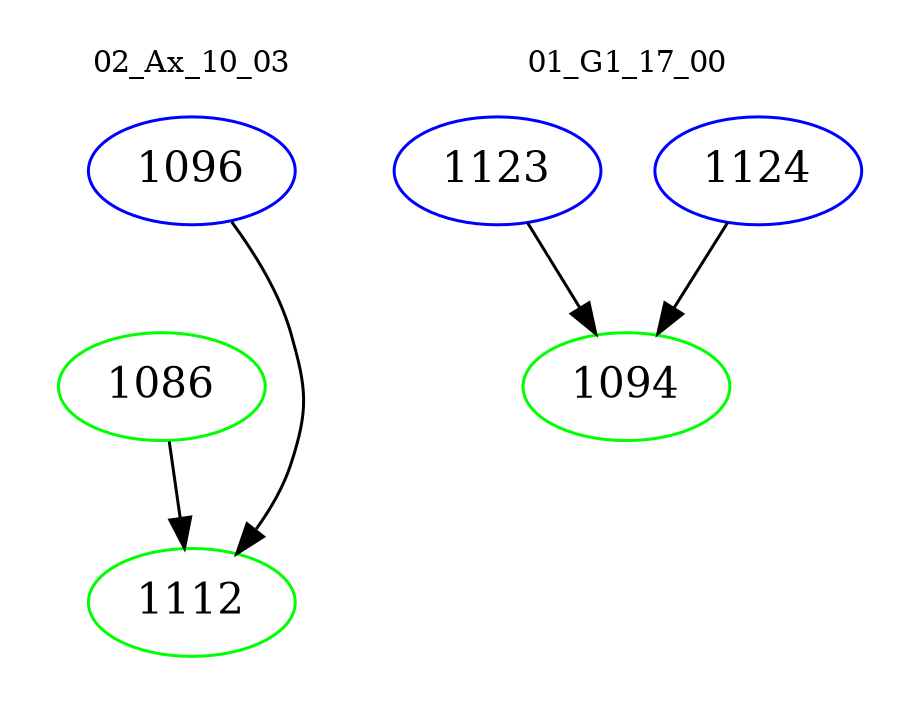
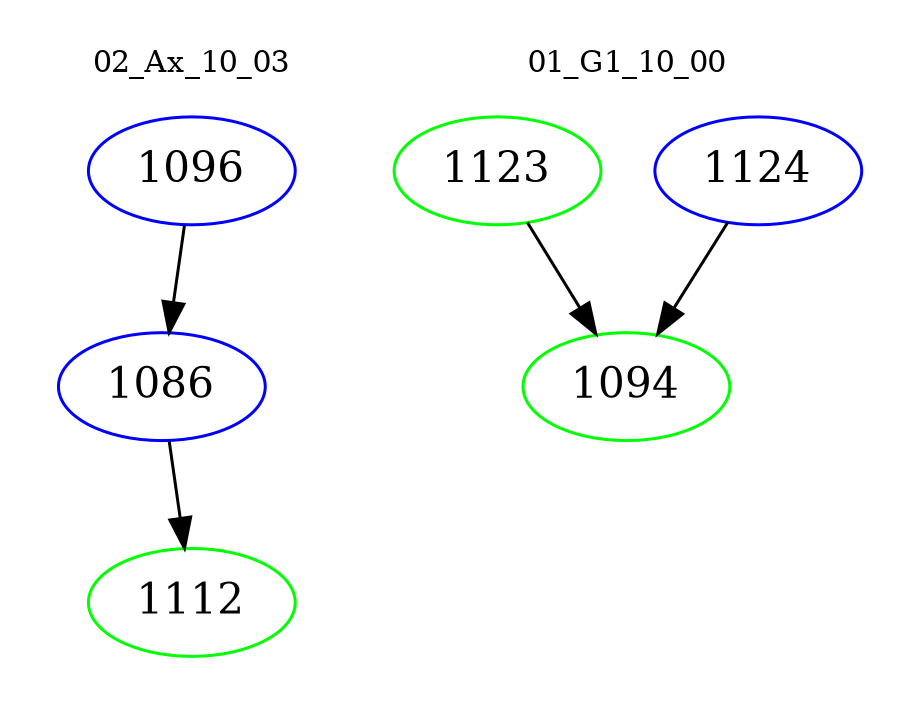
(628, 64) -> (628, 64)
(498, 171) -> (498, 171)
(301, 372) -> (179, 264)
(162, 387) -> (162, 387)
